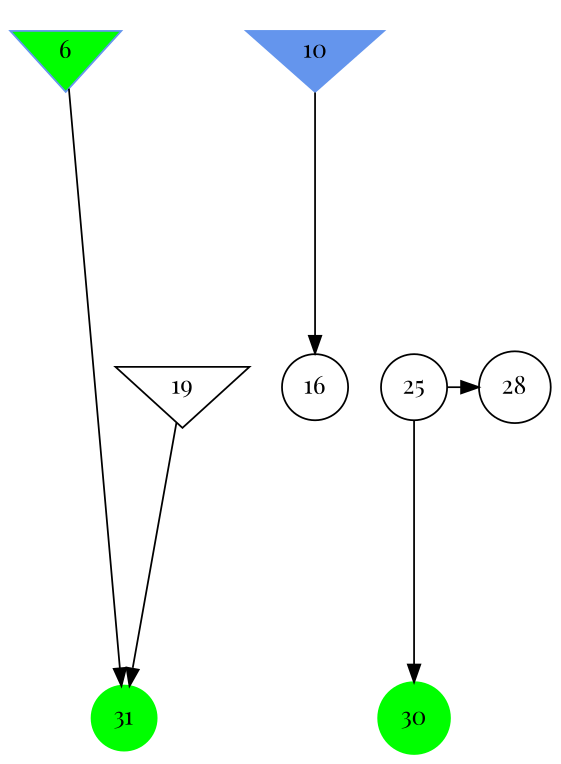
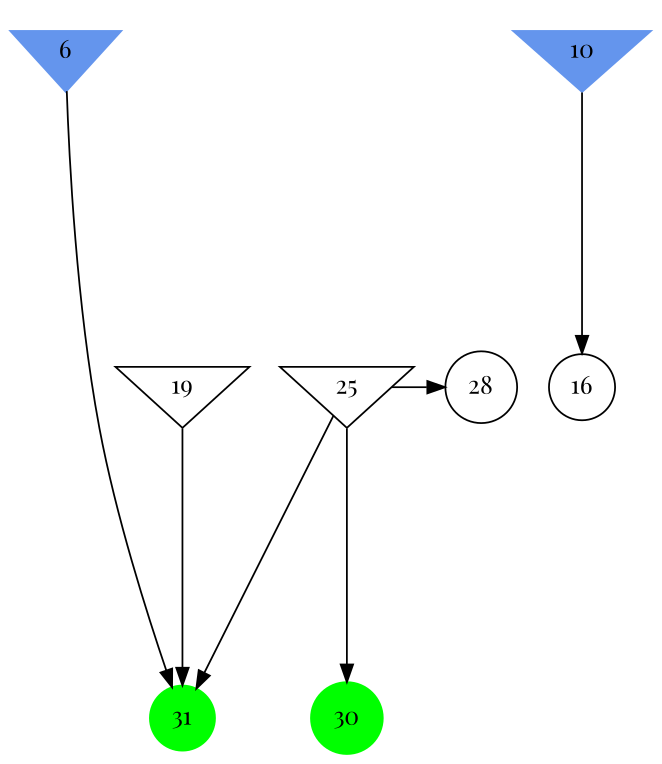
(66, 51) -> (66, 51)
(414, 387) -> (347, 387)
none -> (269, 544)
